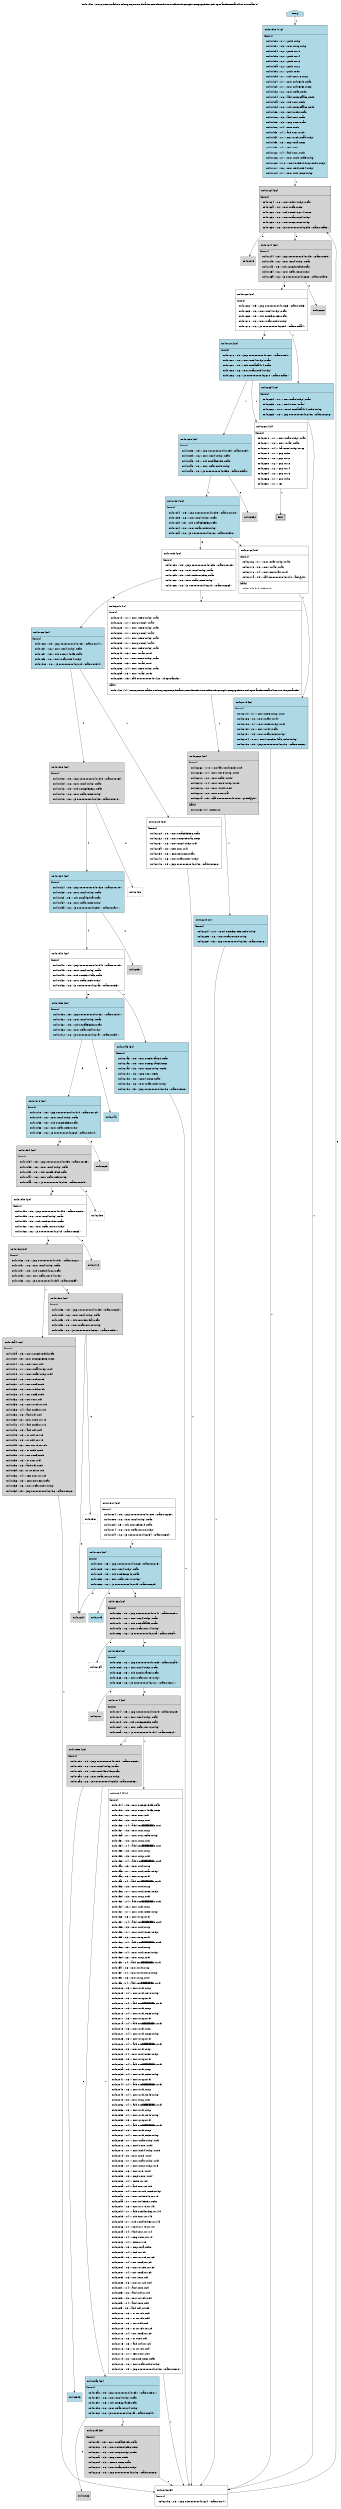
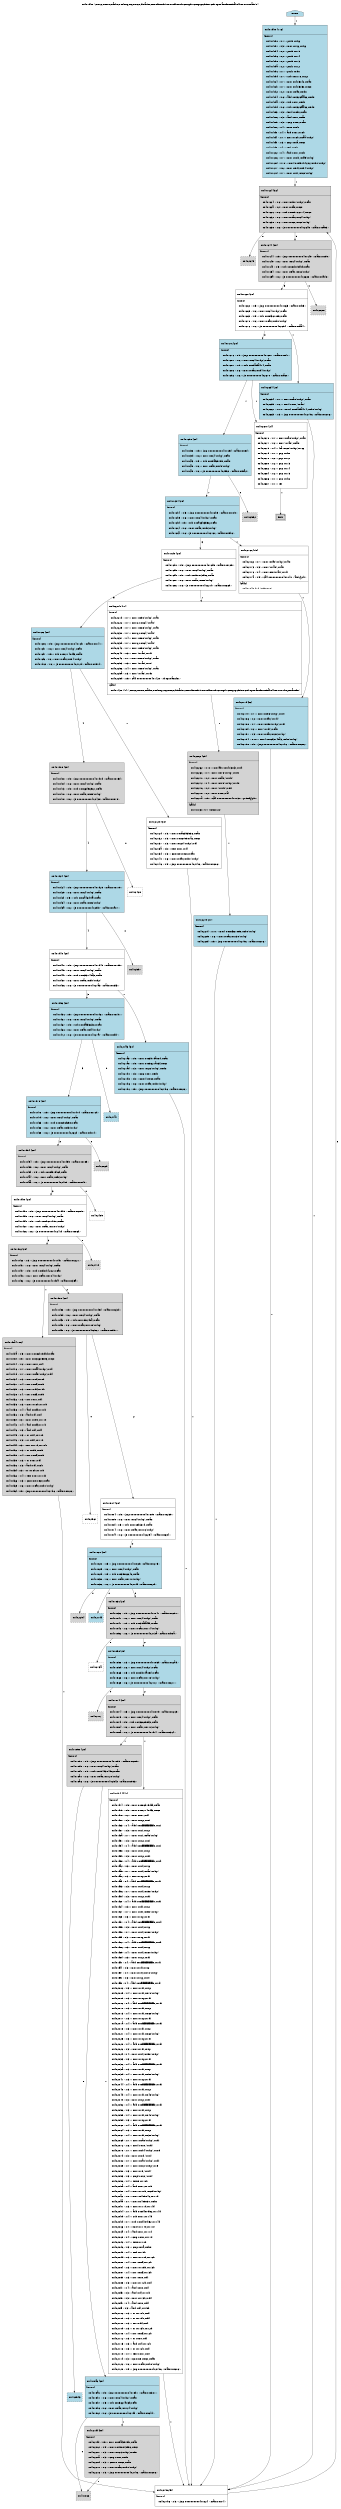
(295, 13) -> (295, 13)
(82, 1473) -> (113, 1416)
(165, 2481) -> (95, 2483)
